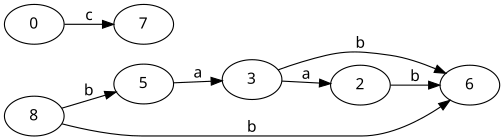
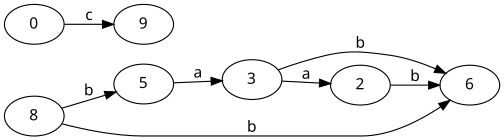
(144, 24) -> (144, 24)
